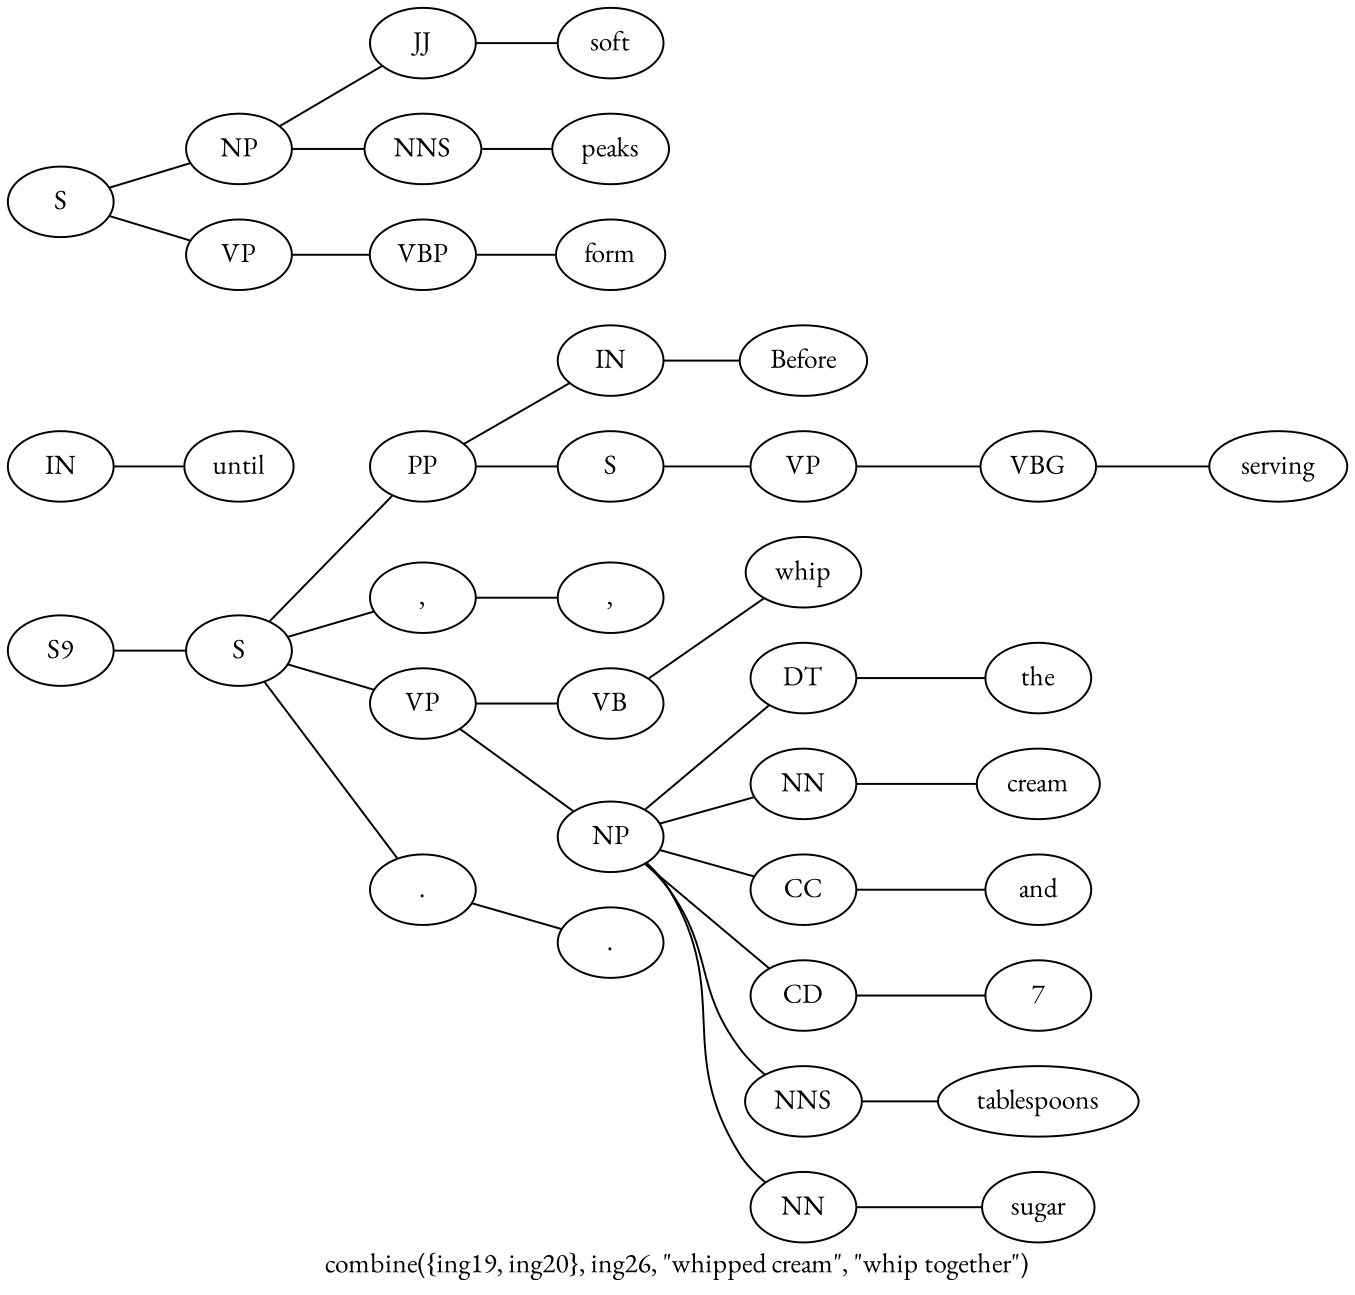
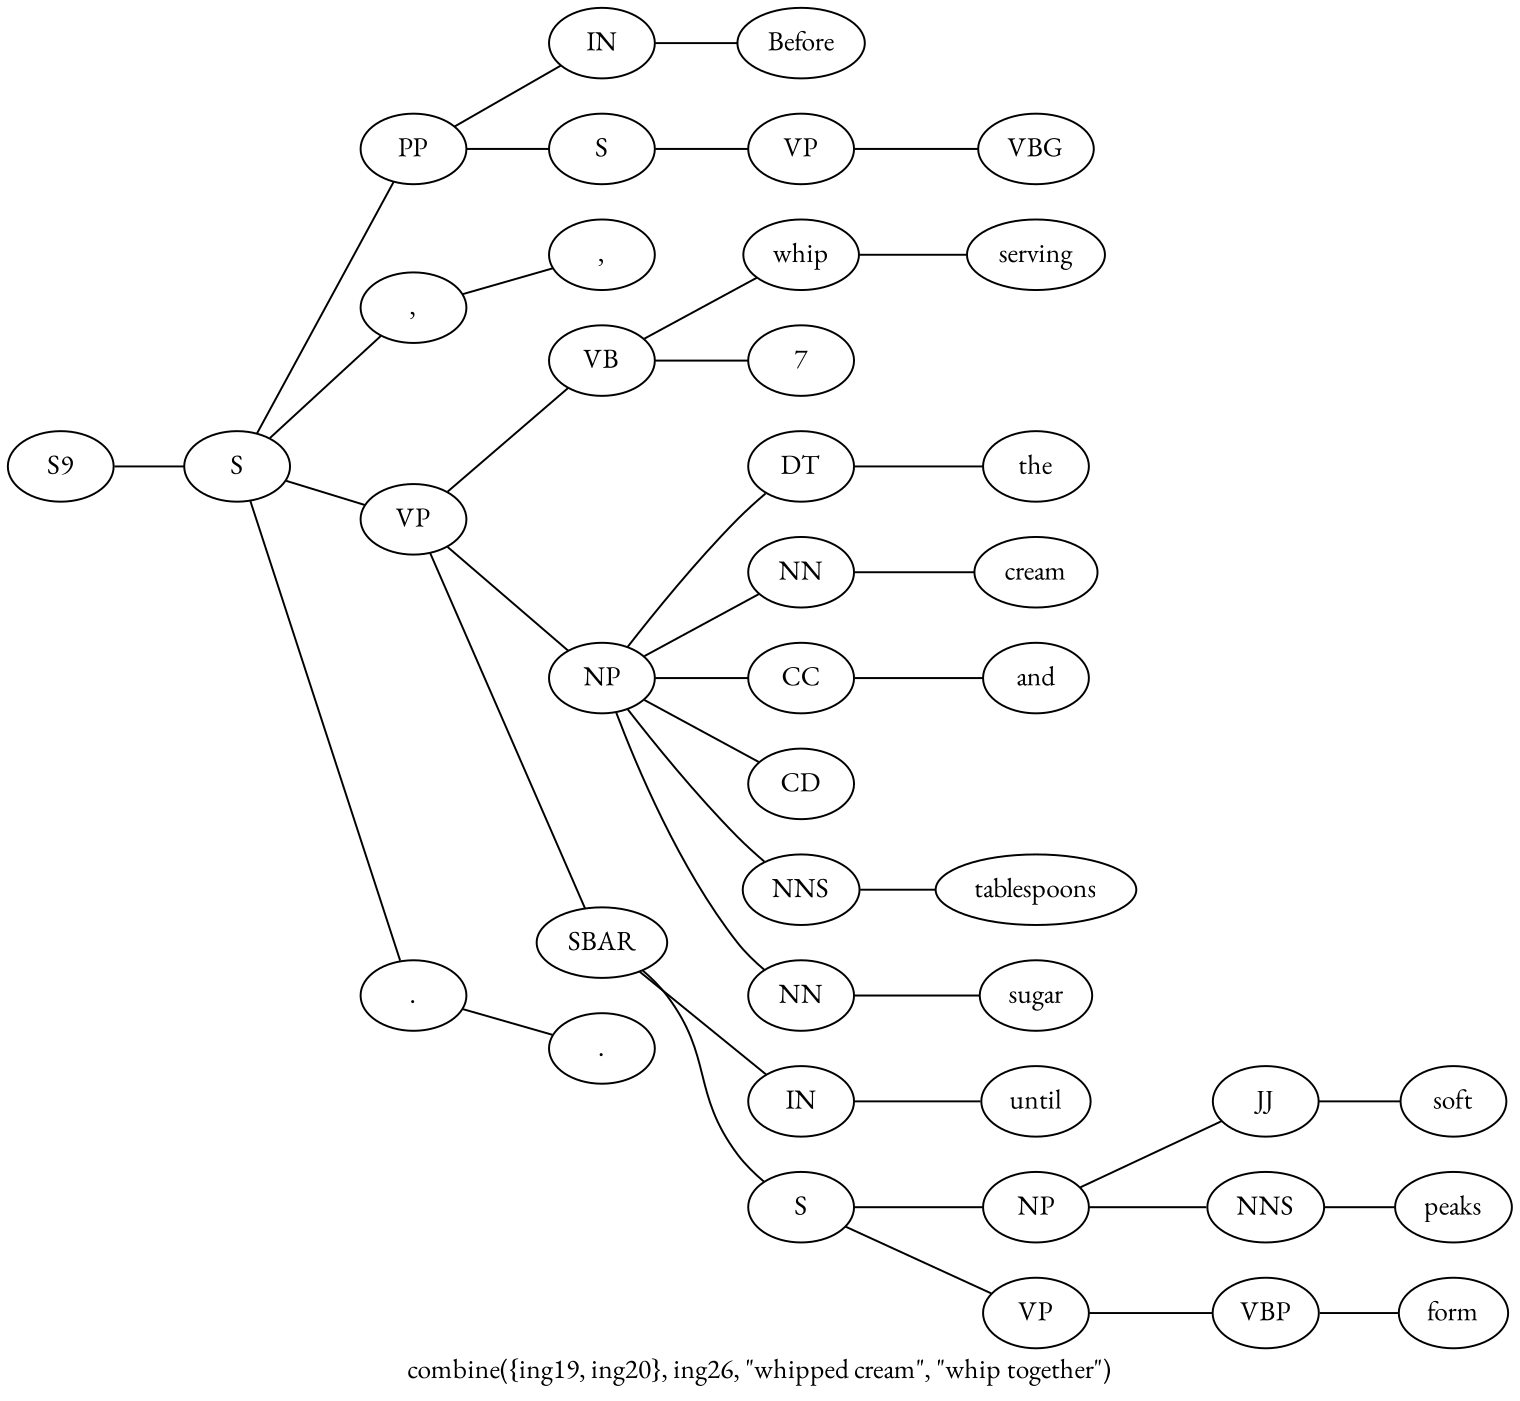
(1153, 466) -> (913, 255)
none -> (602, 943)
(921, 996) -> (702, 361)
